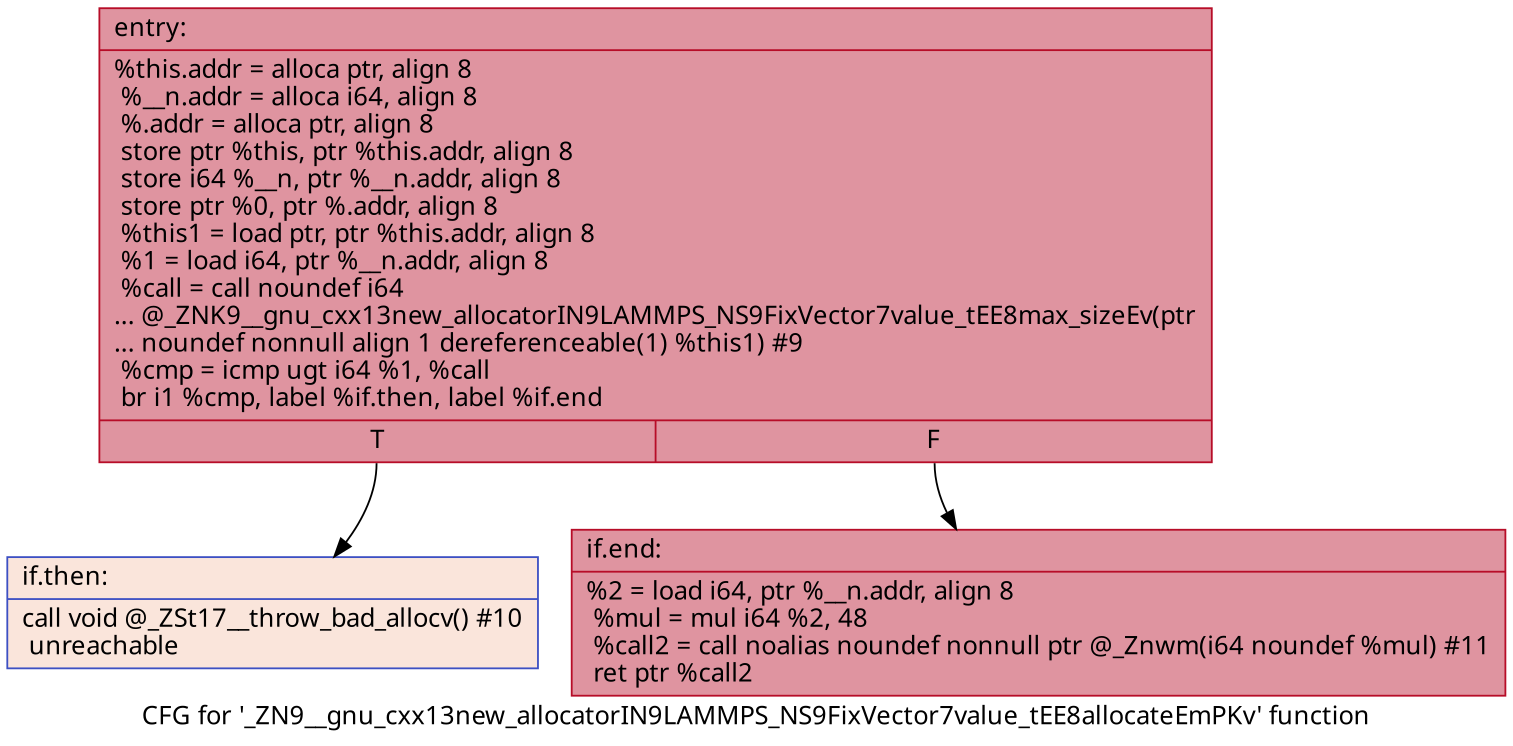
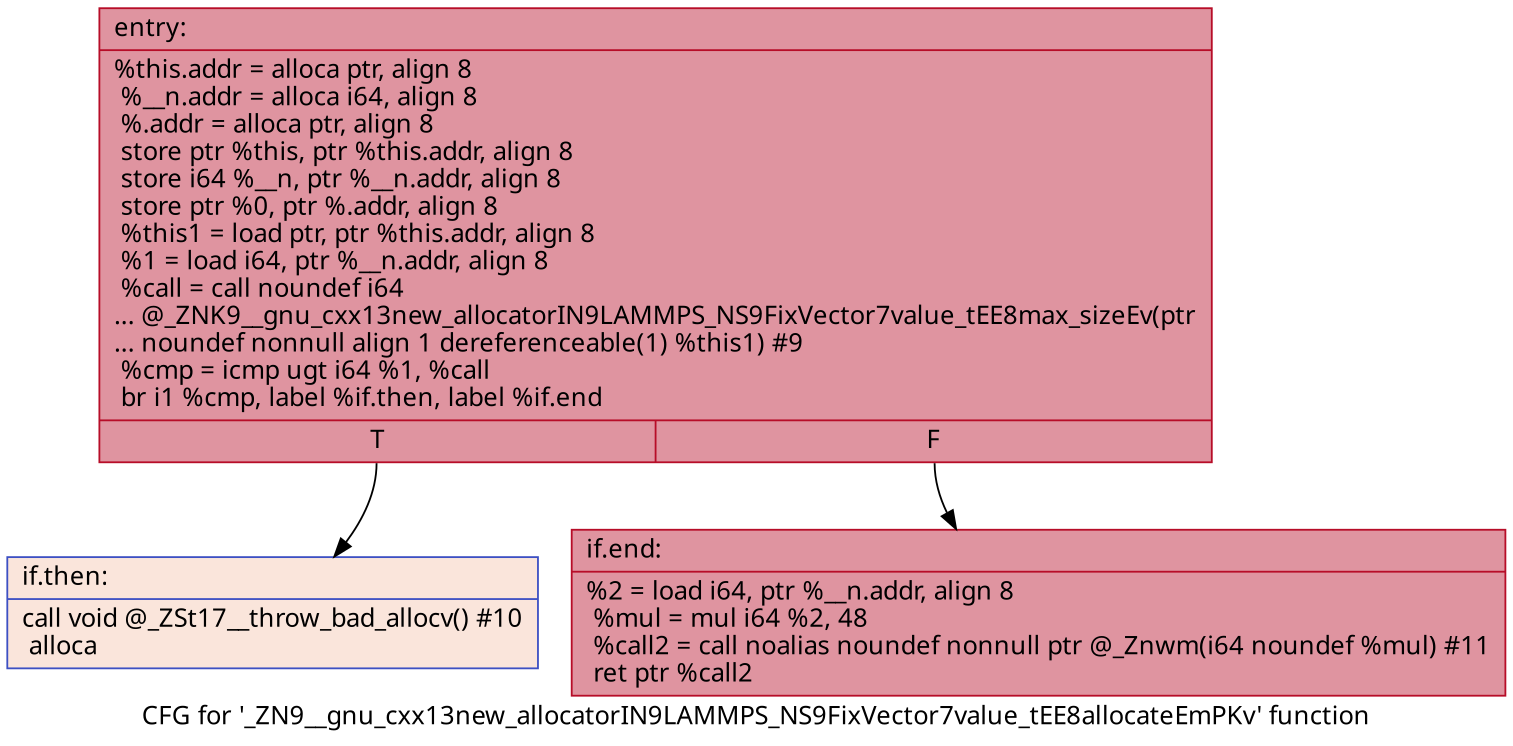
(101, 646) -> (60, 646)
